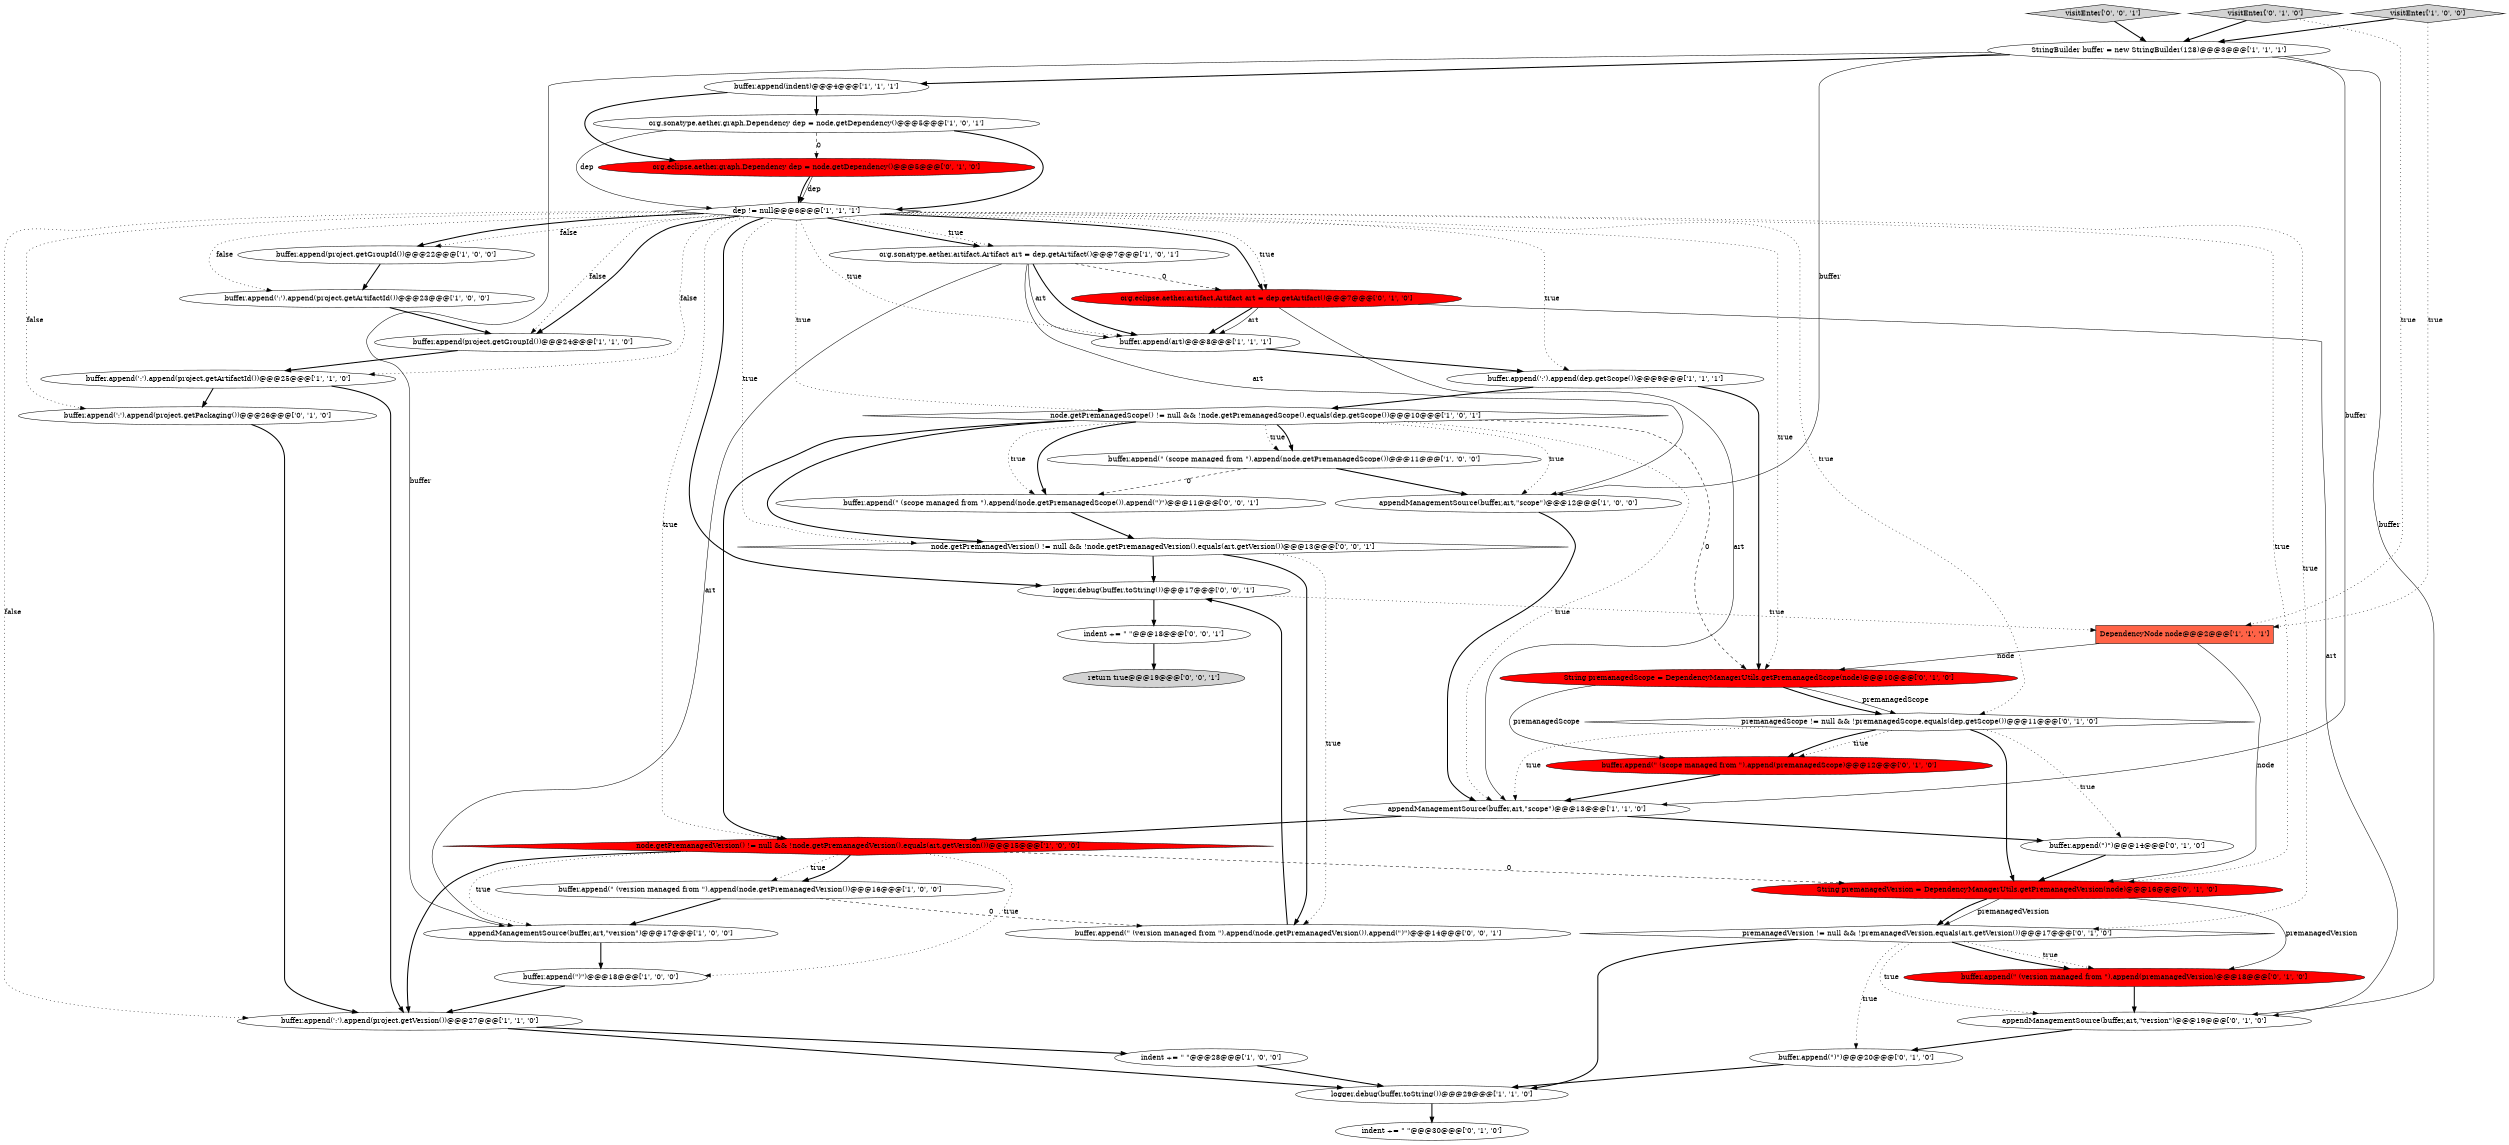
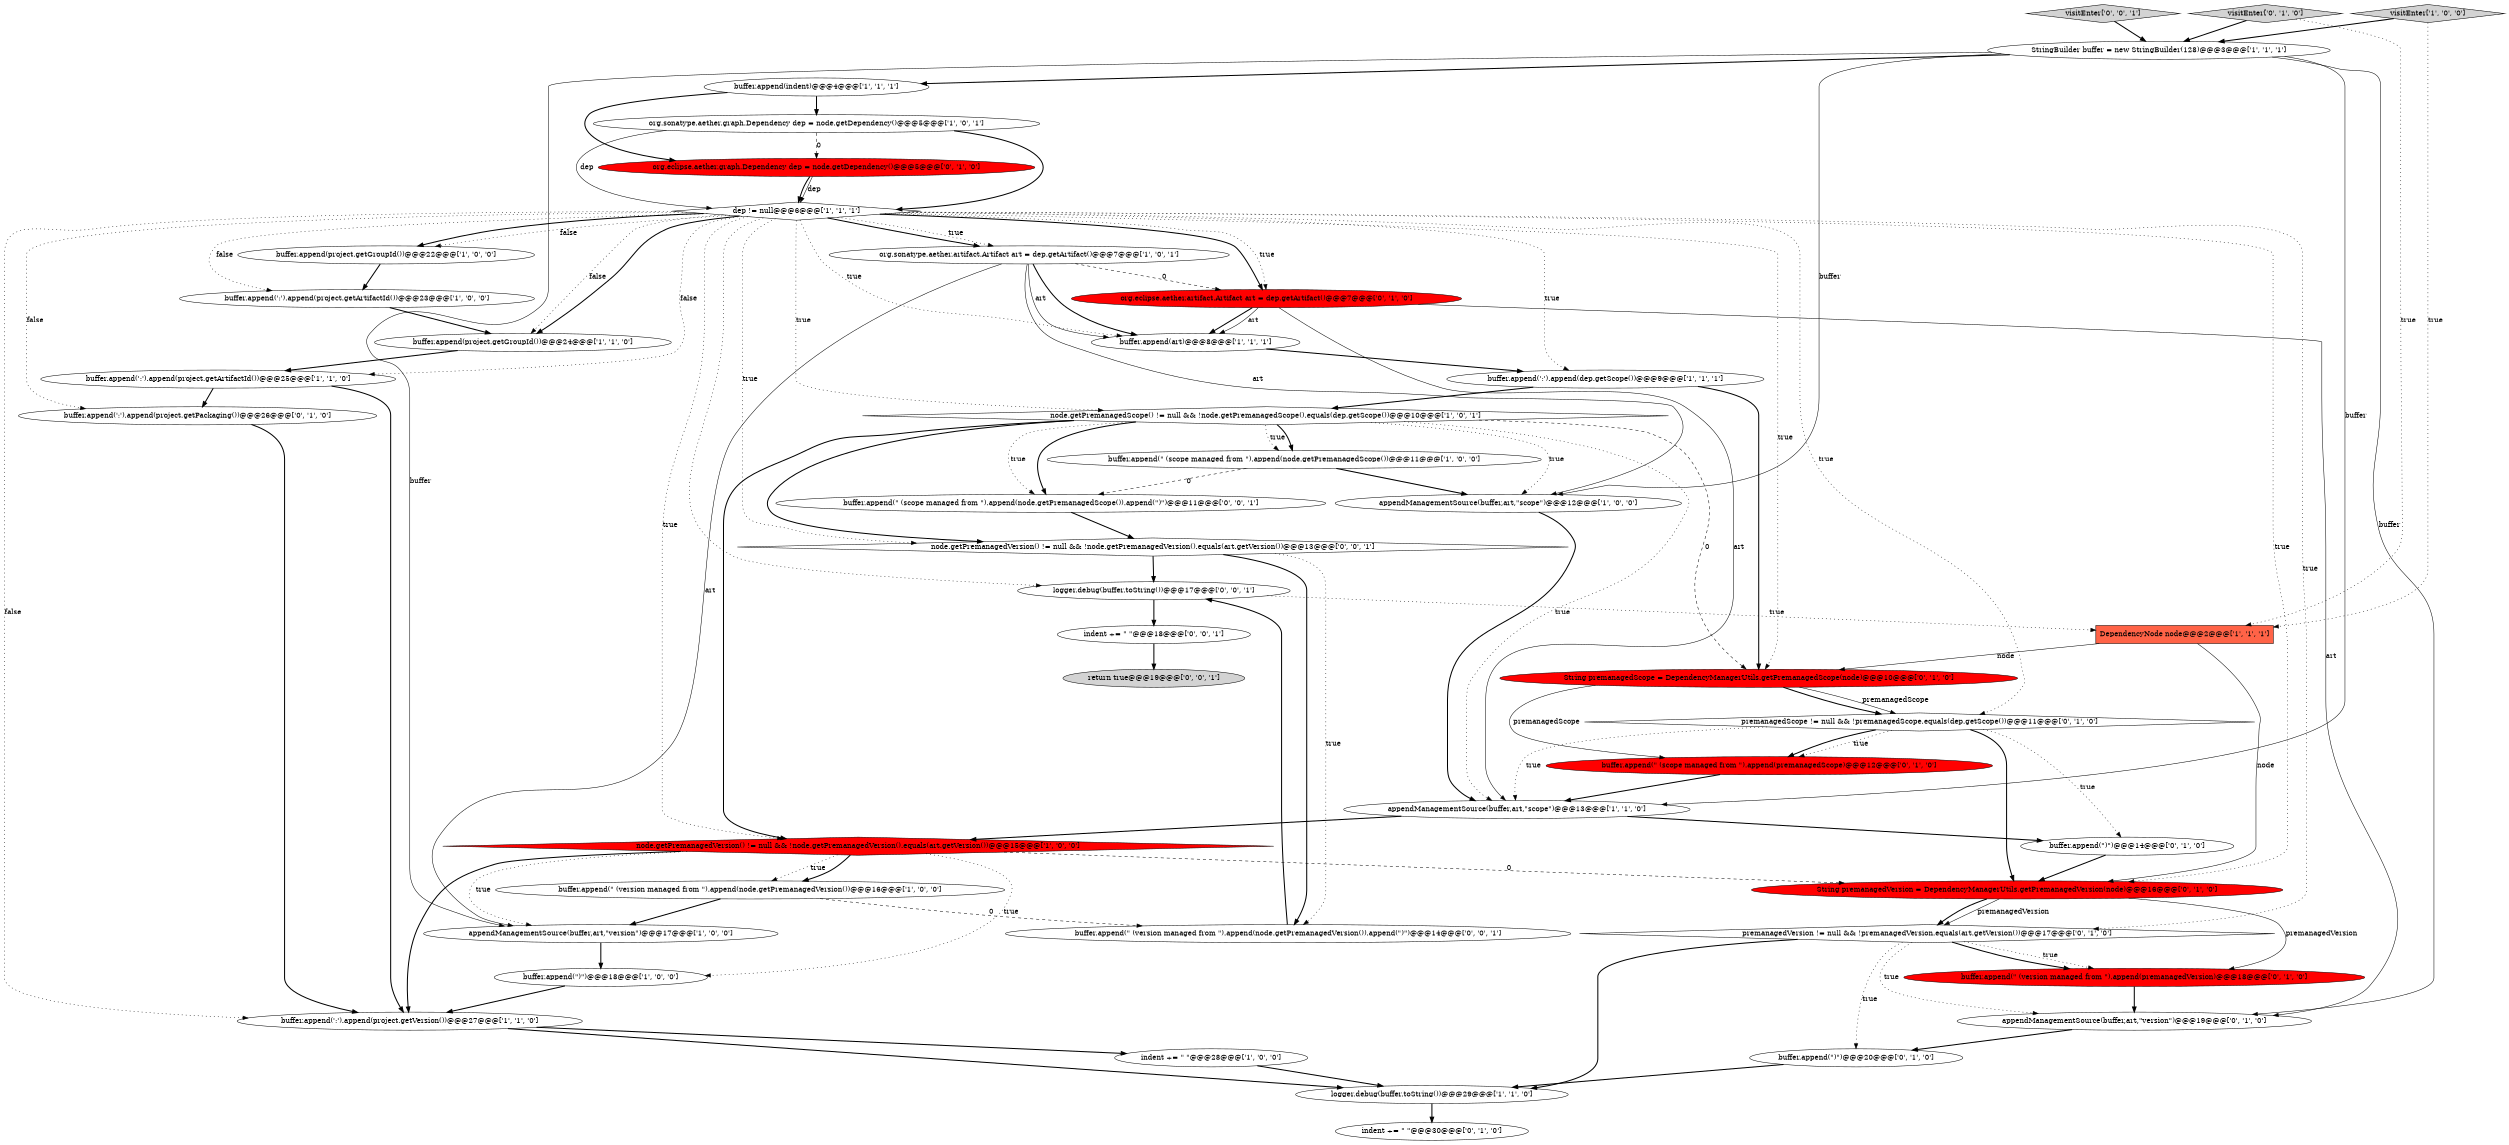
(704, 532) -> (704, 532)
